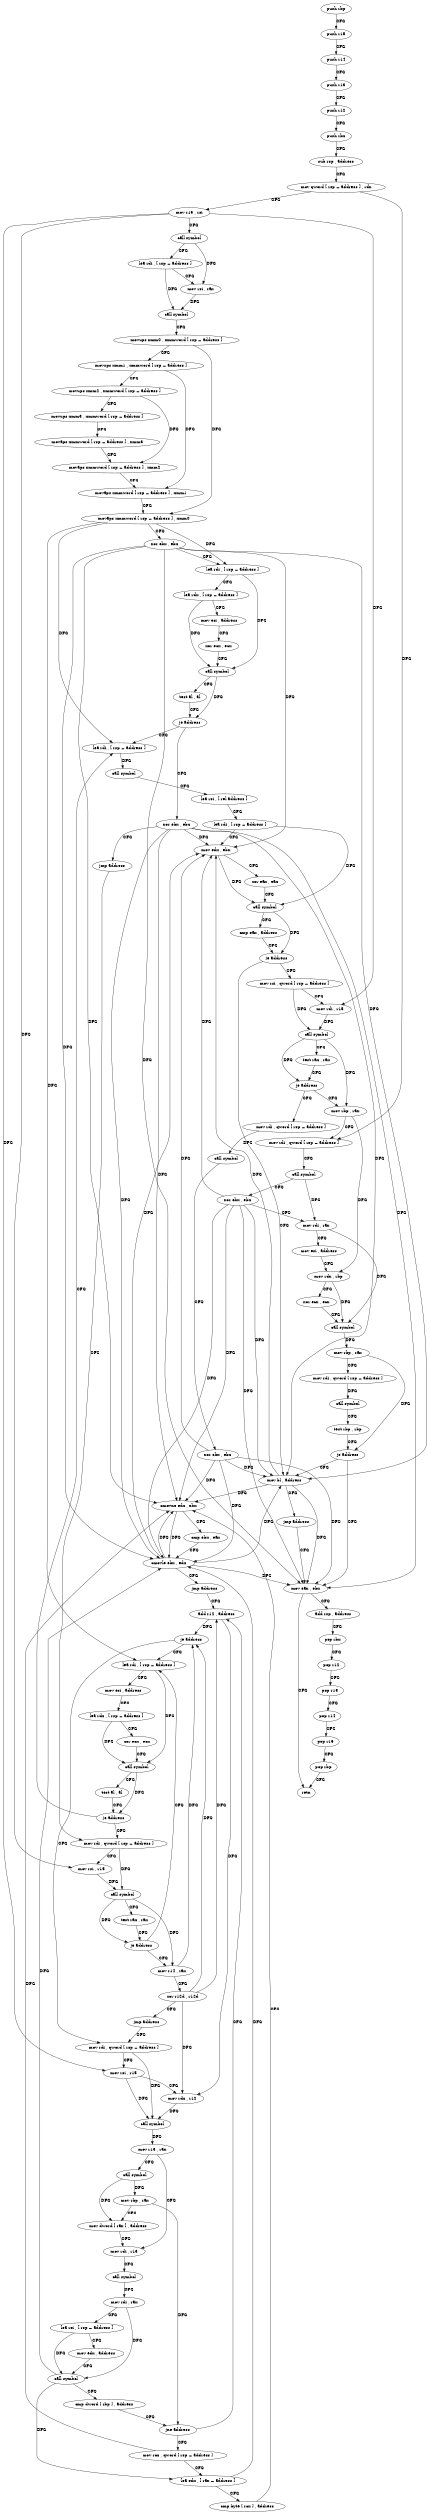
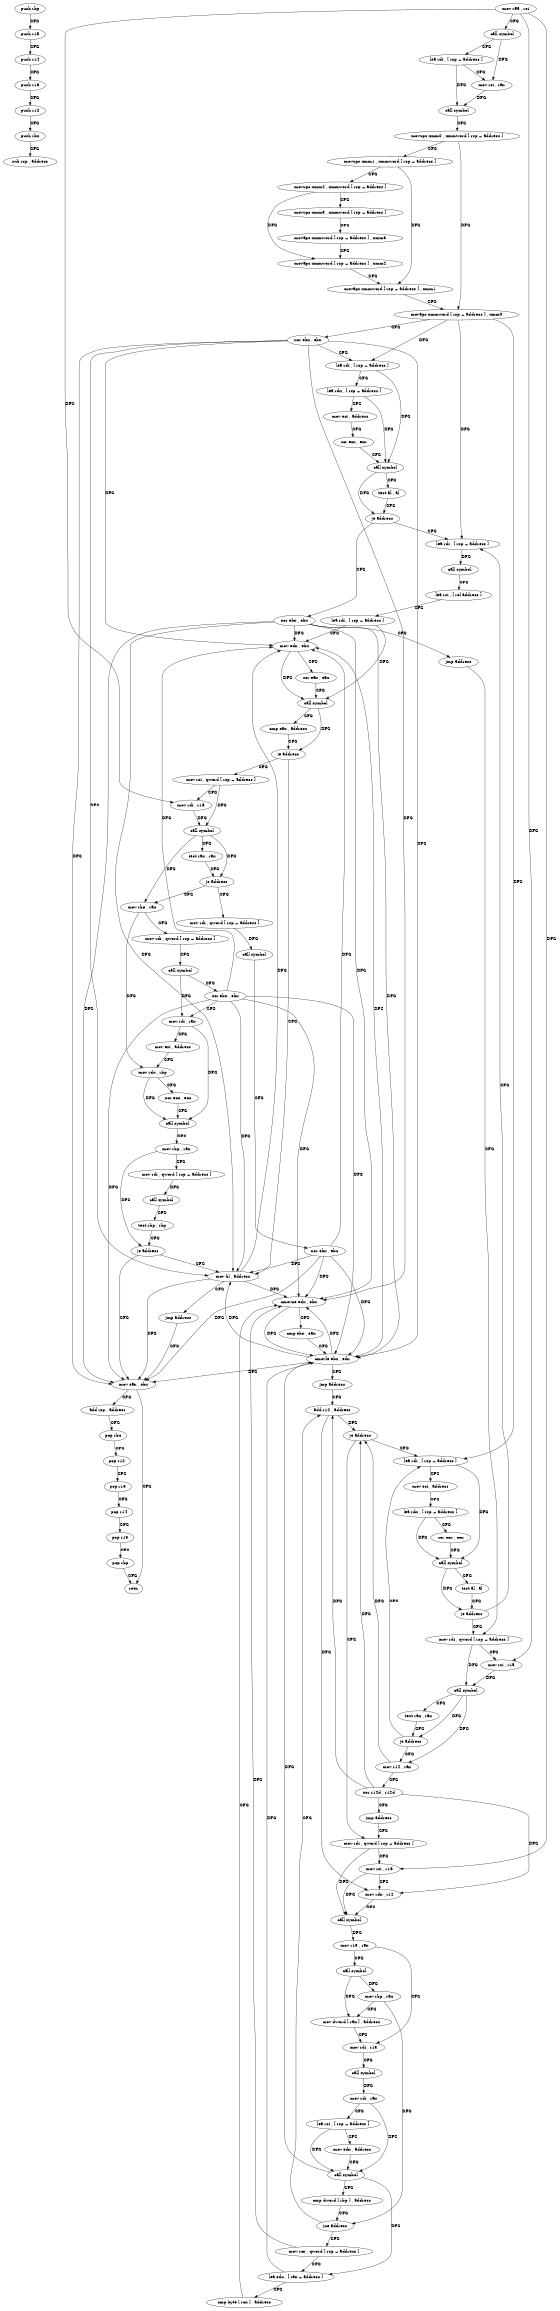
(336, 187) -> none
(189, 213) -> (516, 9)
